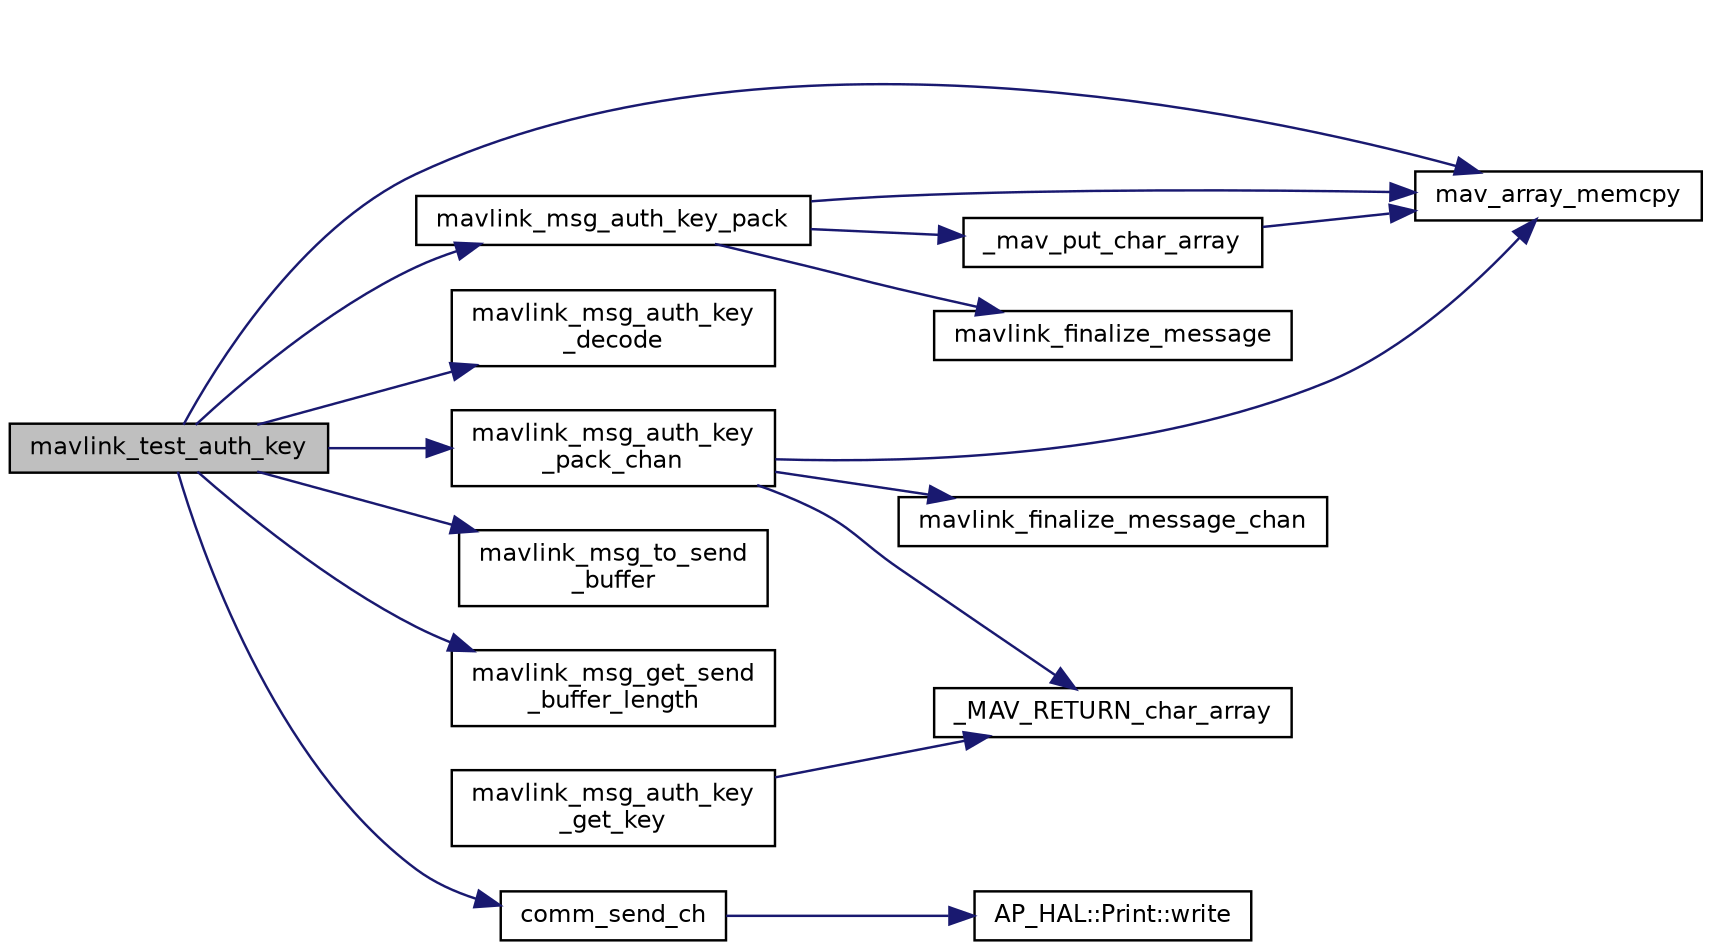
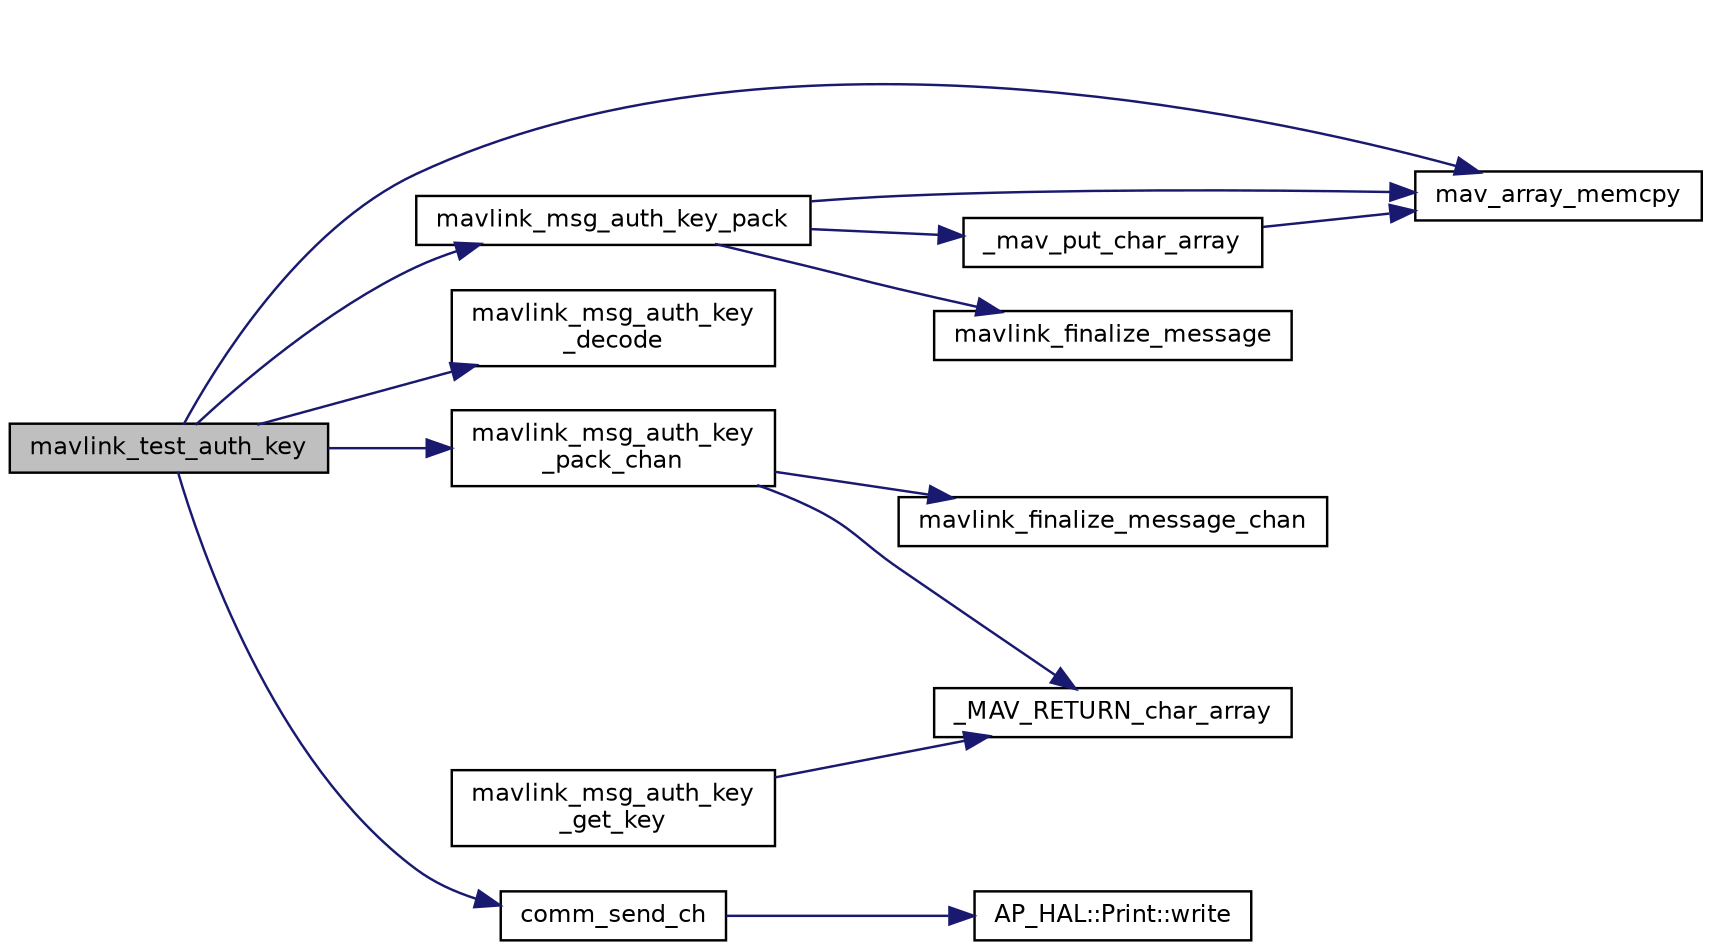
(1175, 428) -> none
(613, 568) -> none
(613, 688) -> none
